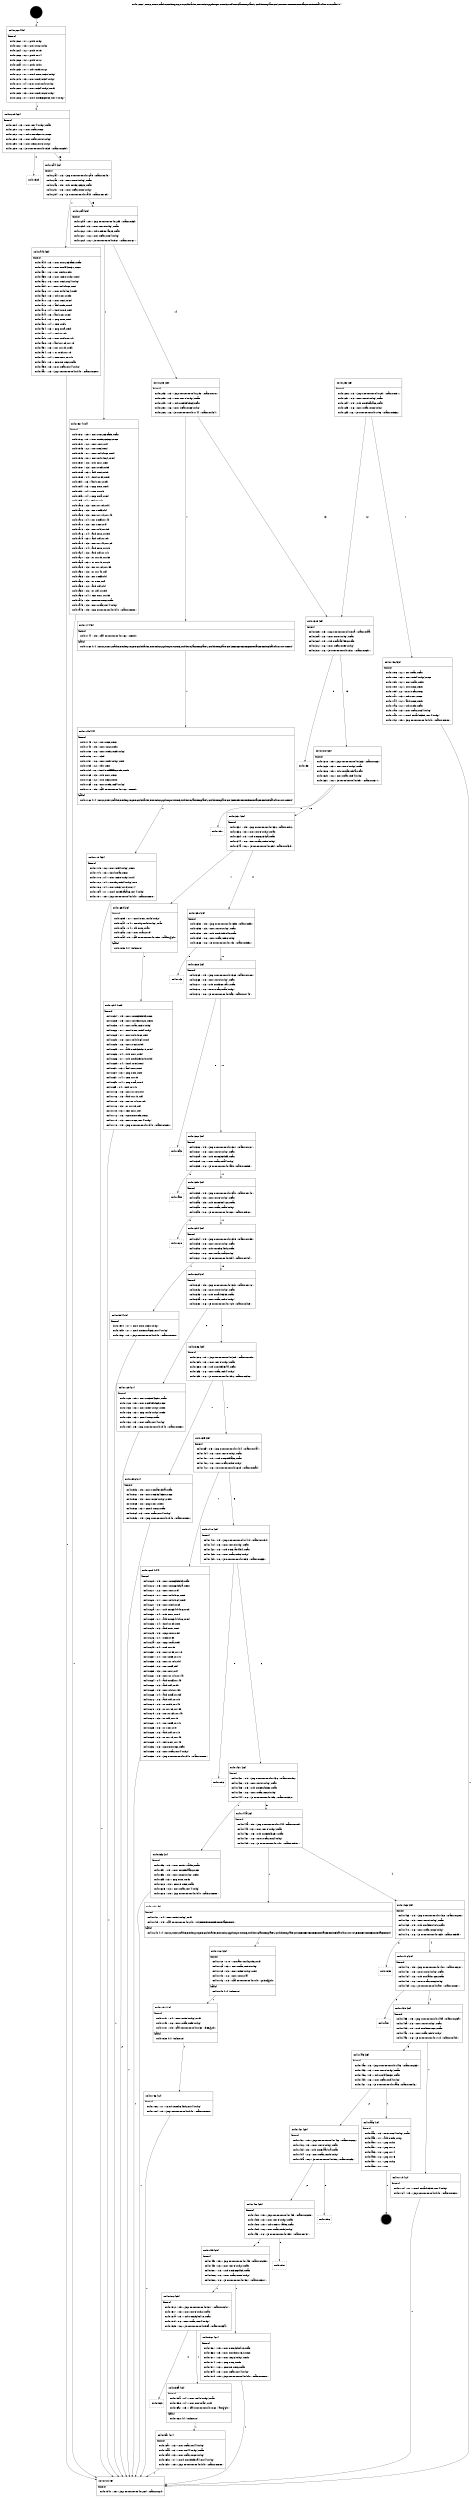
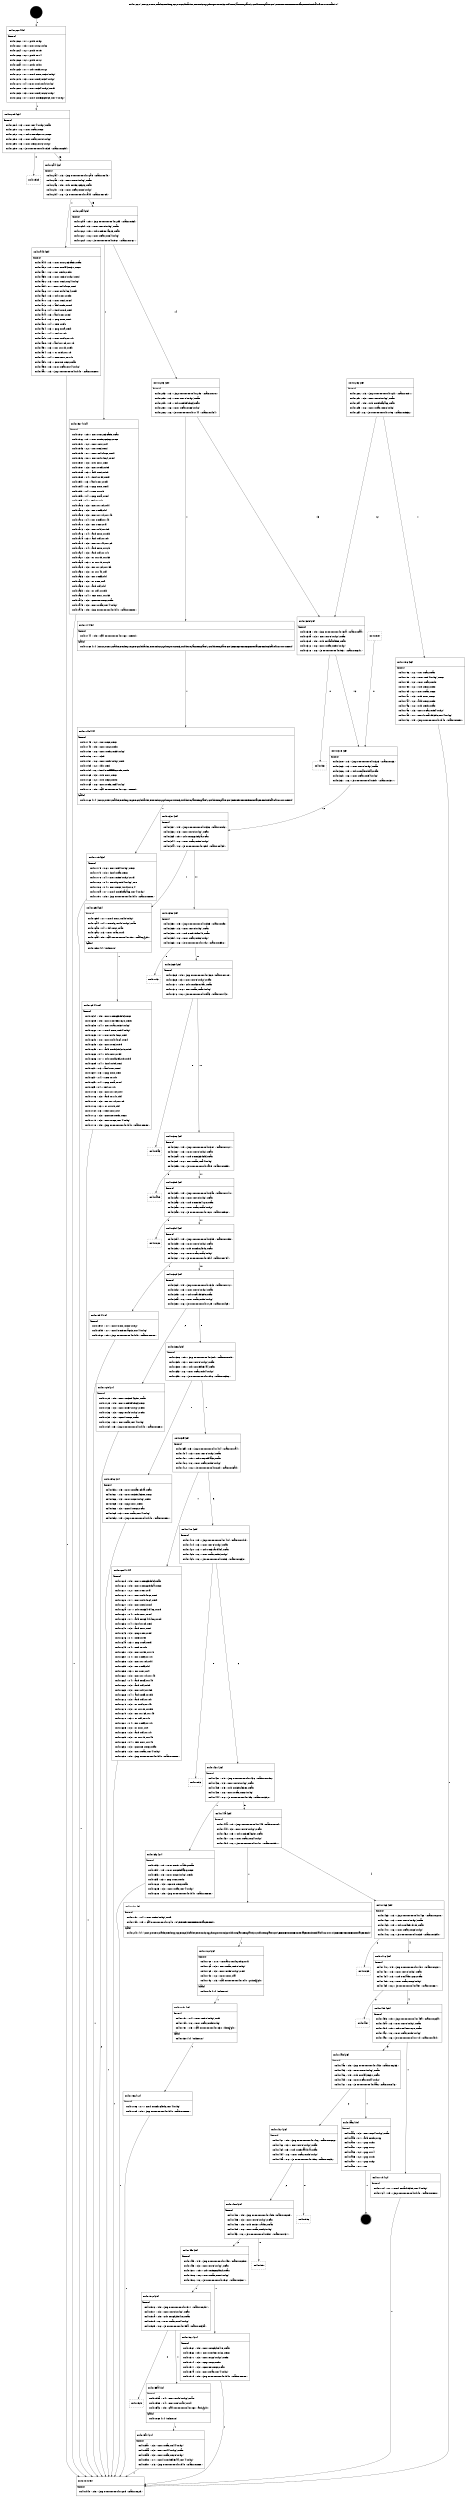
(276, 808) -> (370, 693)
